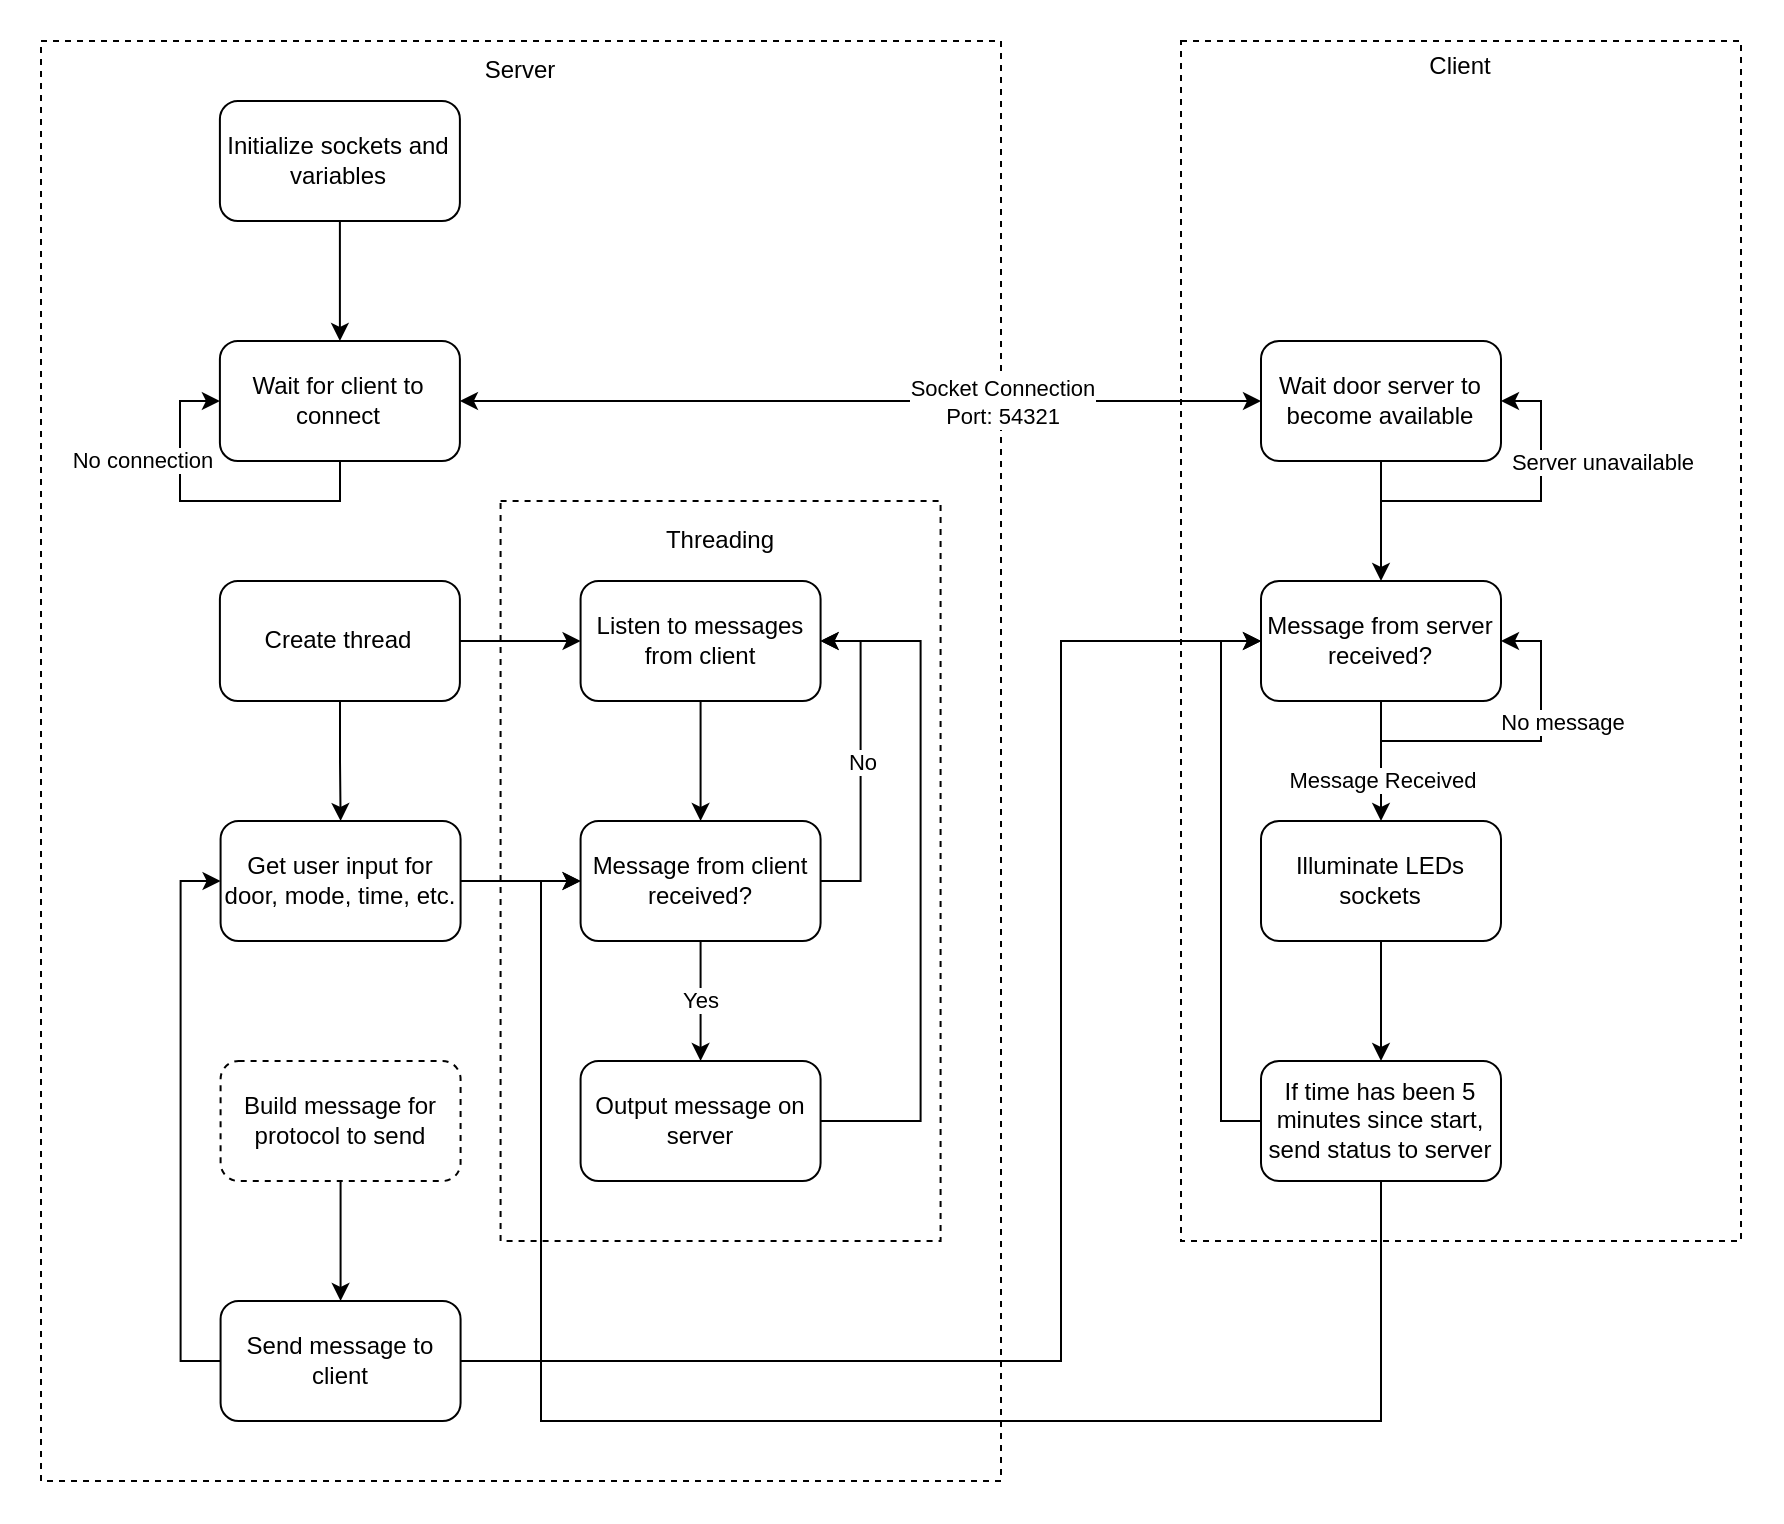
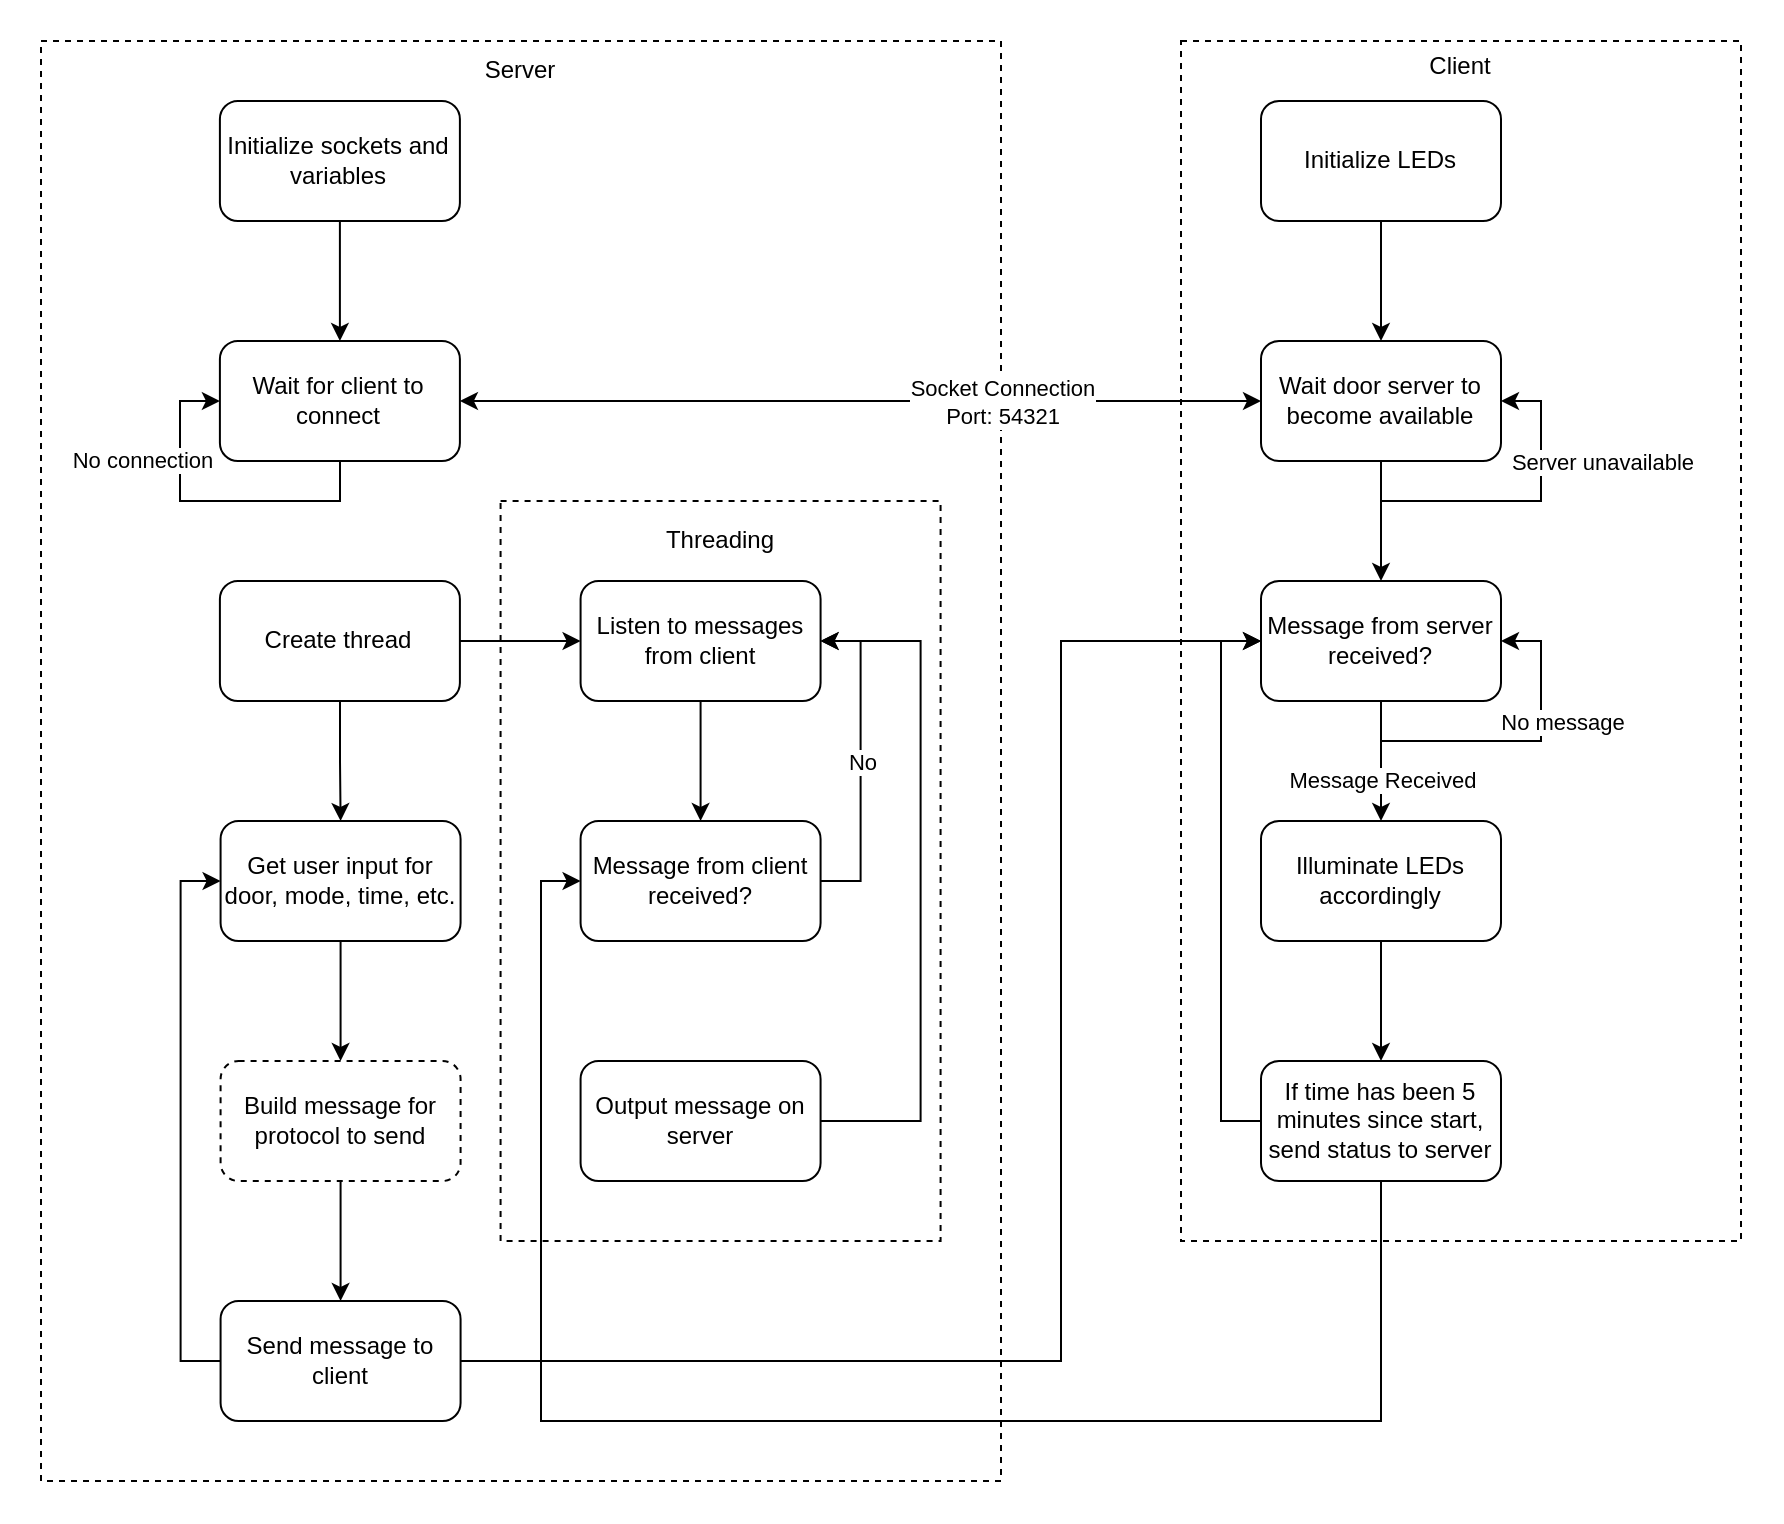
none -> (1381, 161)
none -> (1381, 274)
(499, 881) -> (341, 994)
(1381, 881) -> (1381, 881)
(701, 994) -> none
